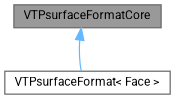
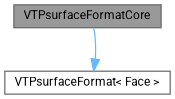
(80, 56) -> (96, 43)
